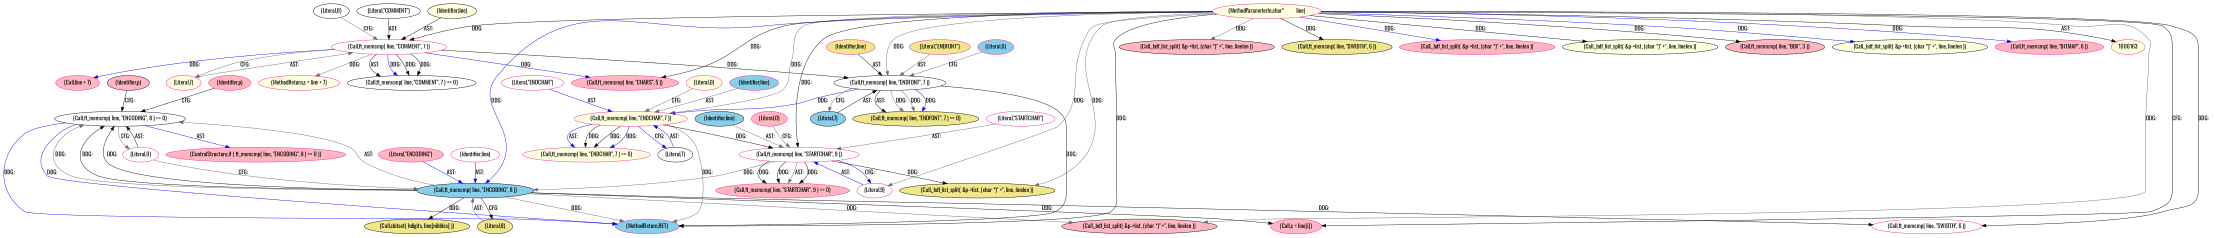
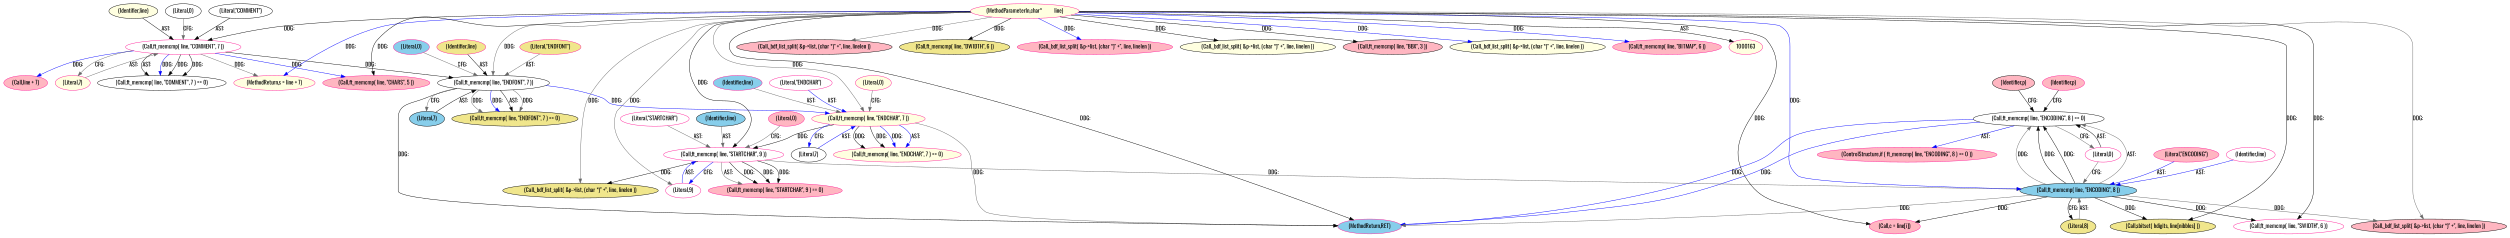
none -> (467, 19)
none -> (2010, 24)
(2178, 119) -> (1760, 119)
